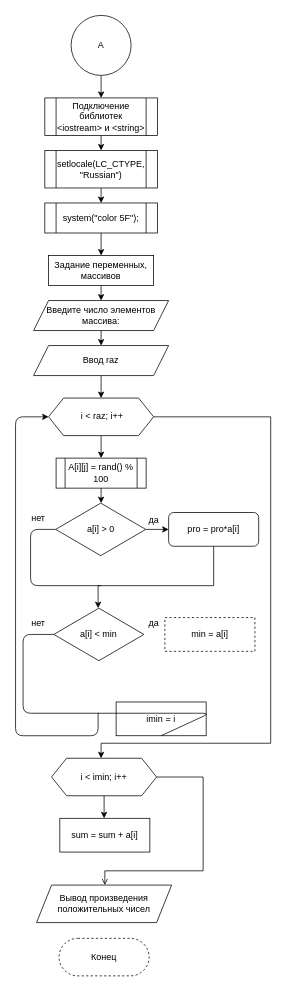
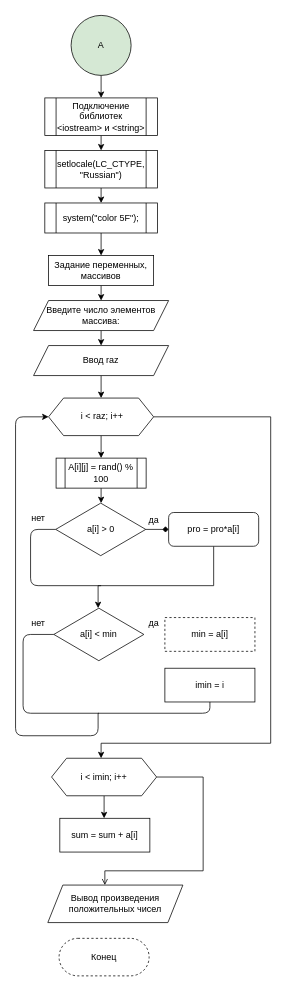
(101, 45) -> (101, 45)
(162, 529) -> (161, 529)
(161, 719) -> (210, 685)
(104, 903) -> (115, 903)
